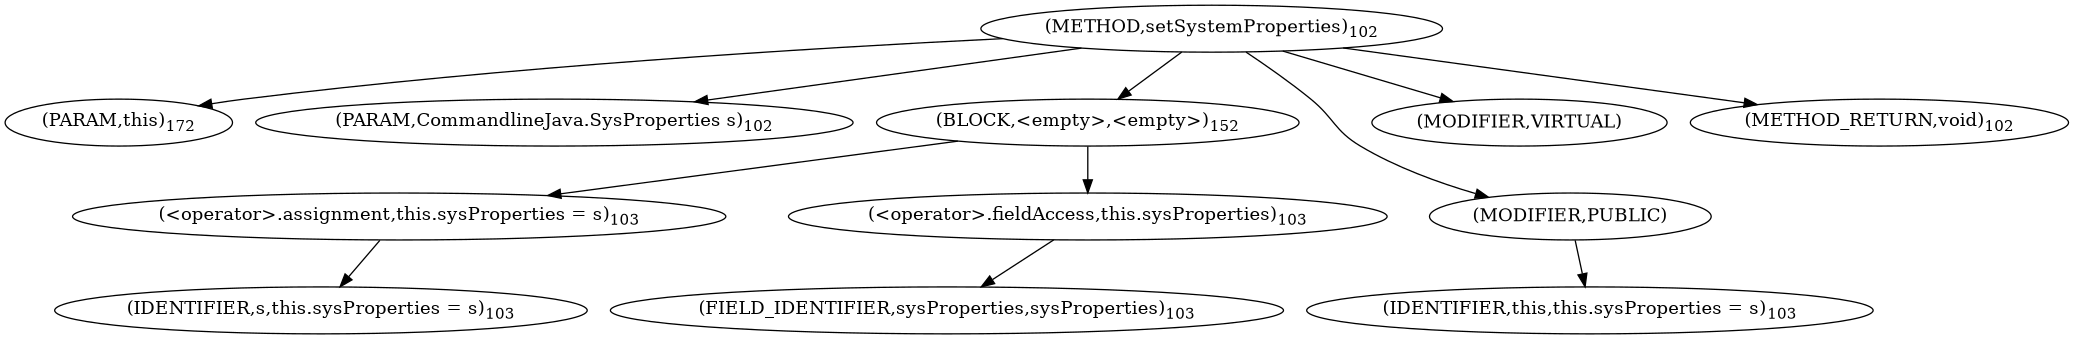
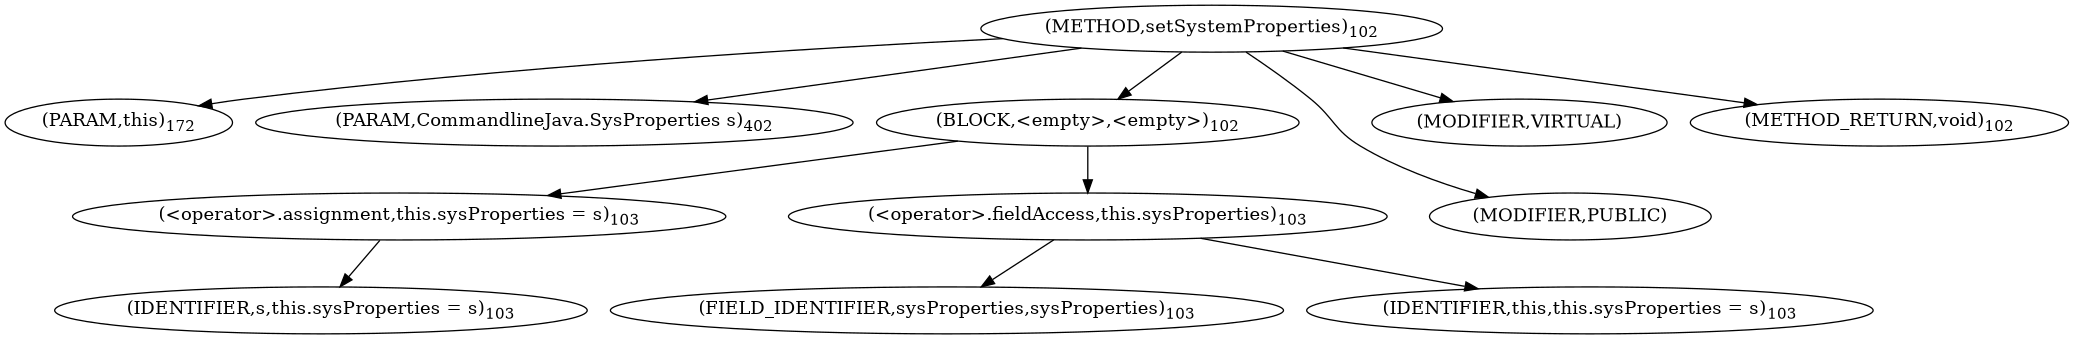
(758, 121) -> (758, 121)
(1225, 121) -> (1225, 121)
(1579, 257) -> (1333, 262)
